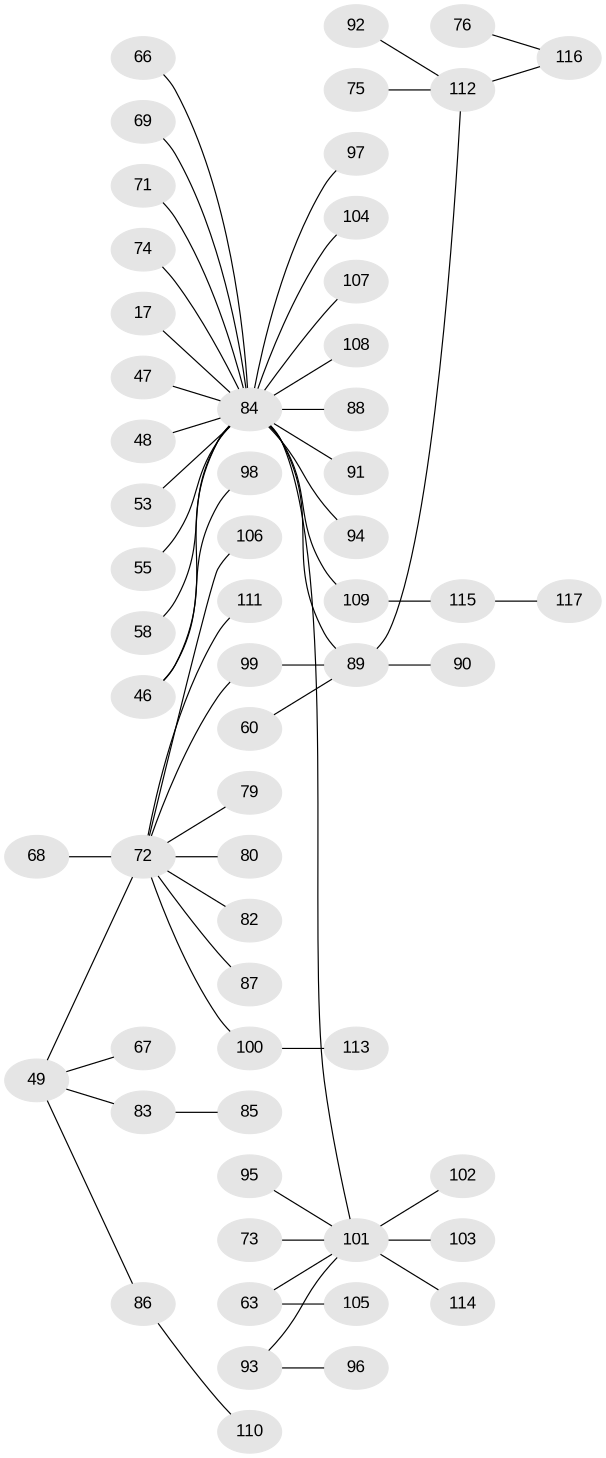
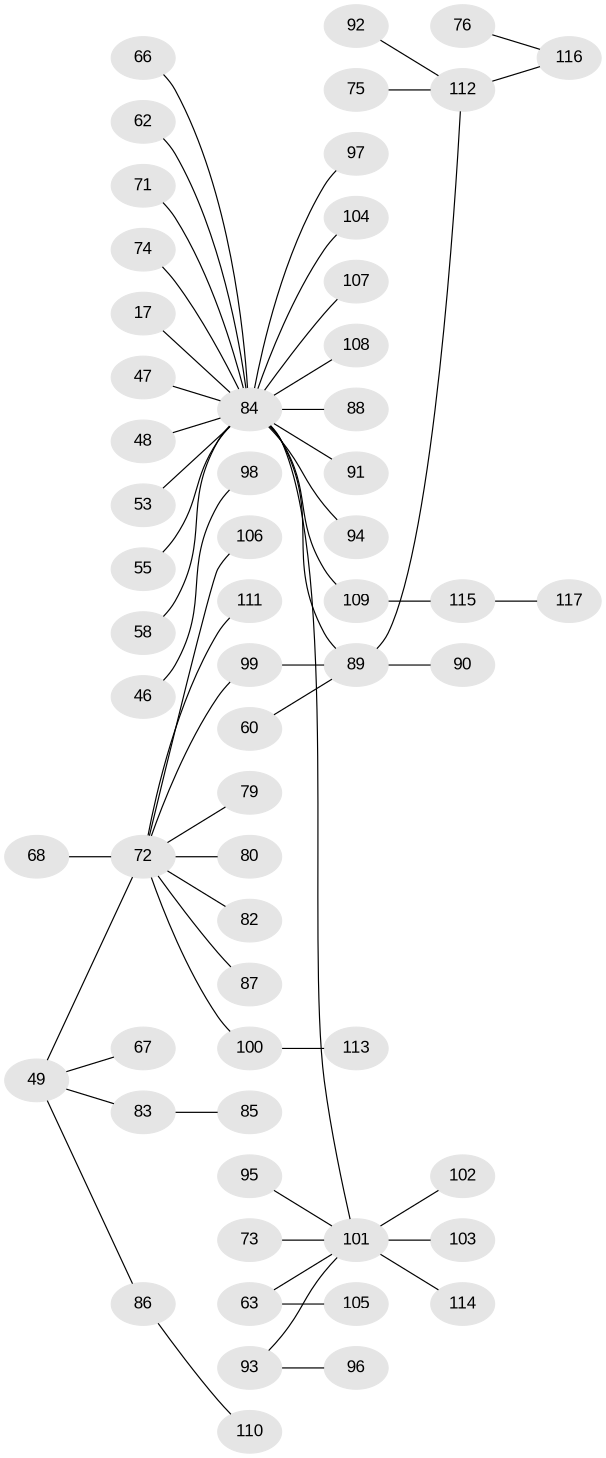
(143, 122) -> (143, 122)
(196, 553) -> none
